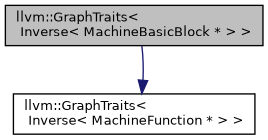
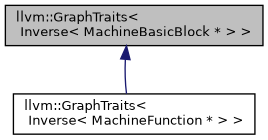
(143, 63) -> (125, 77)
